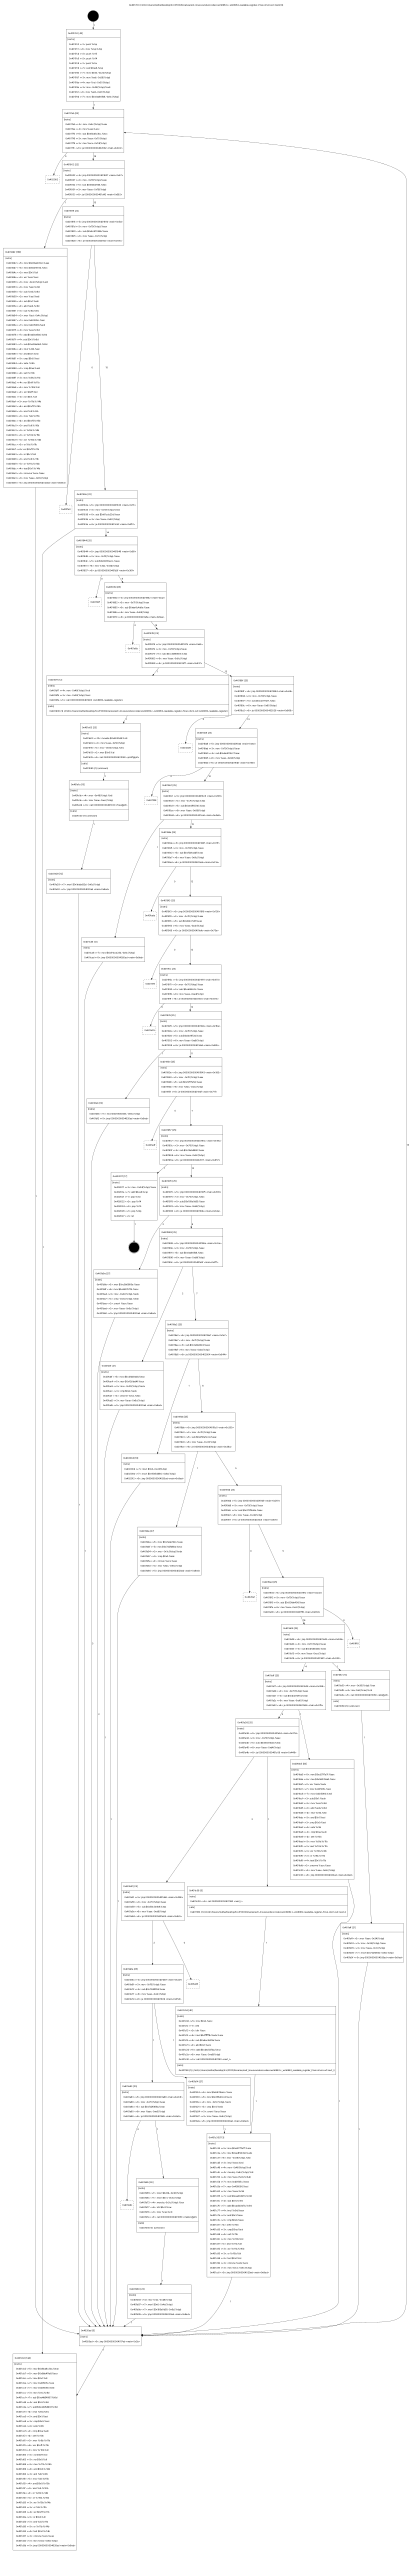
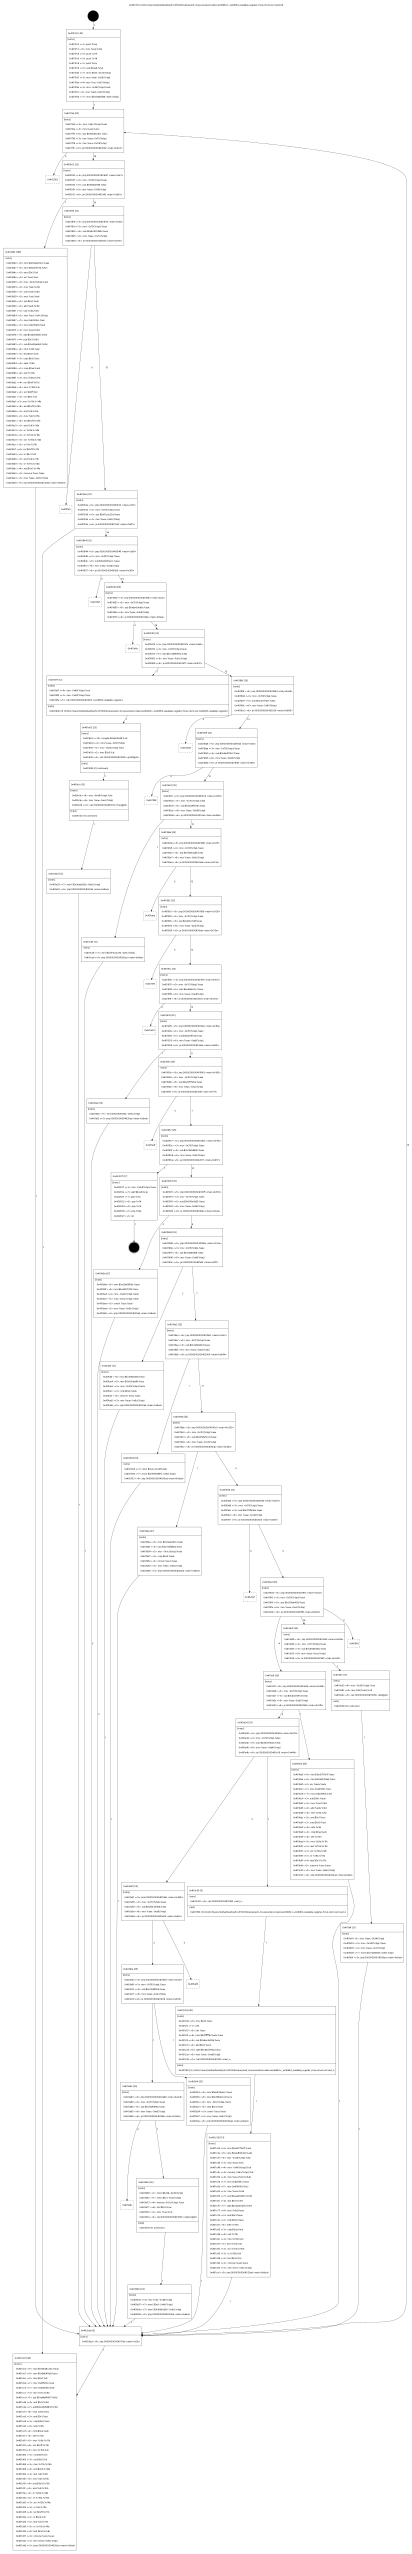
(122, 579) -> (122, 579)
(304, 1666) -> (275, 1643)
(224, 2129) -> (202, 2249)
